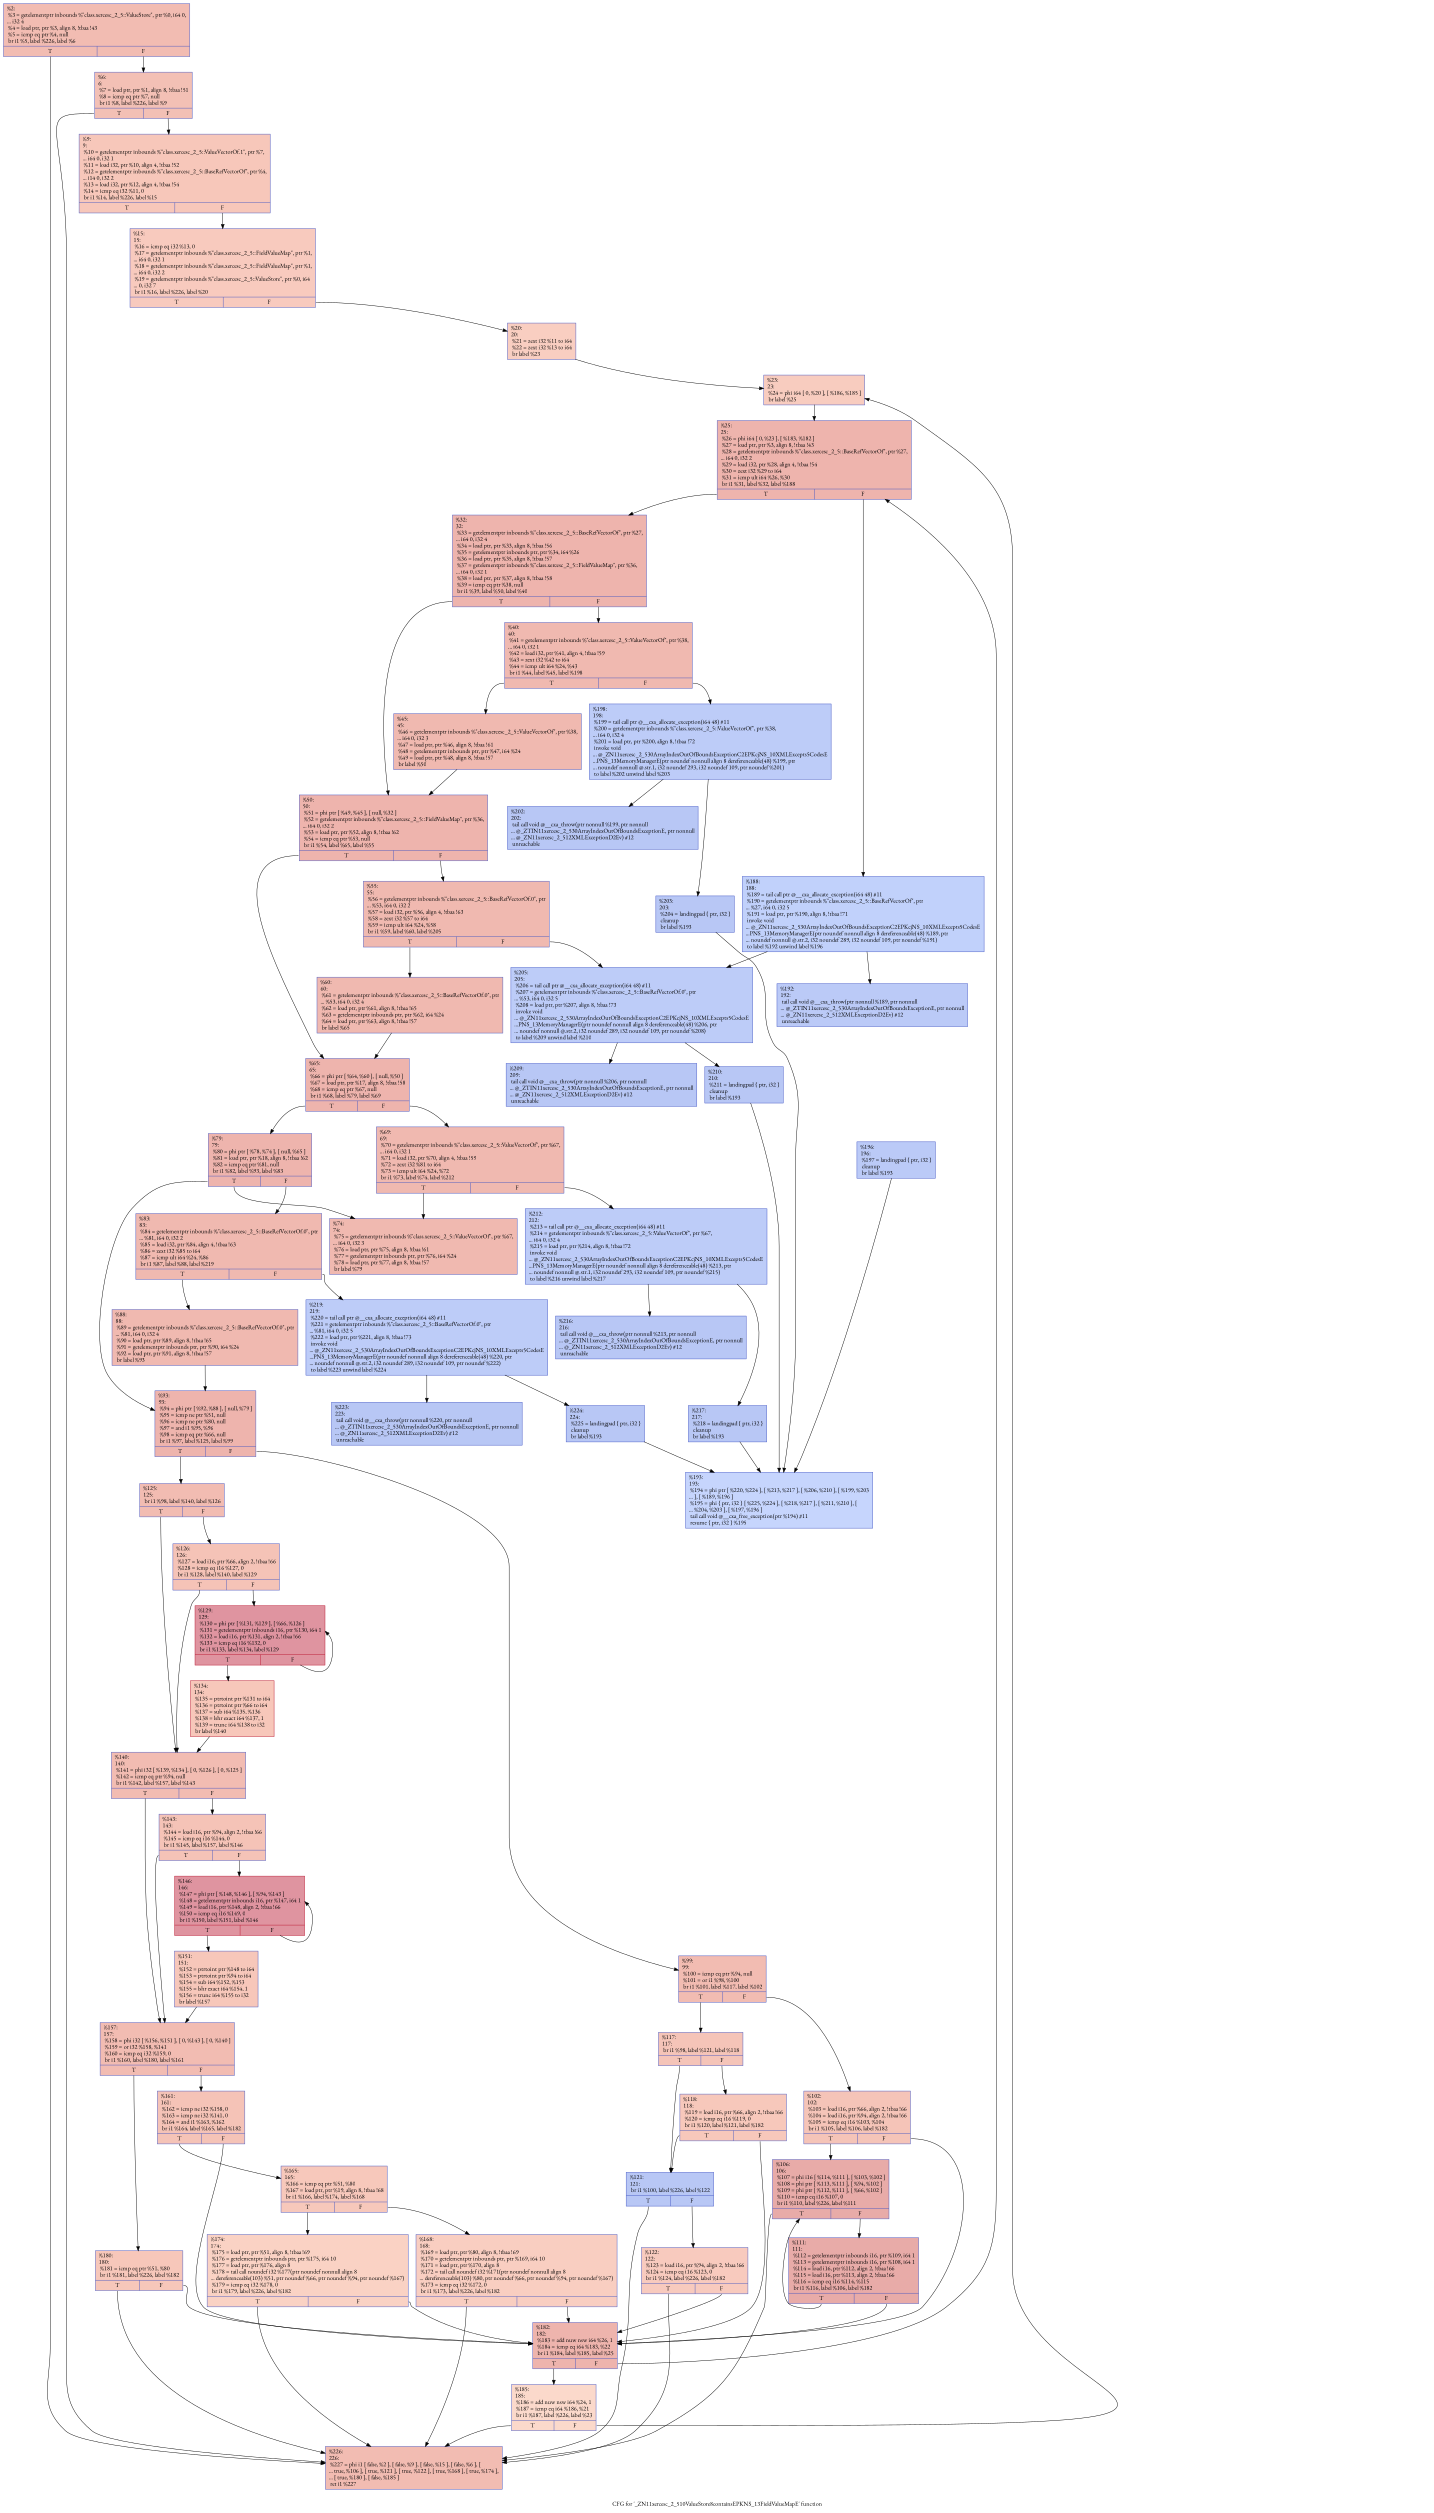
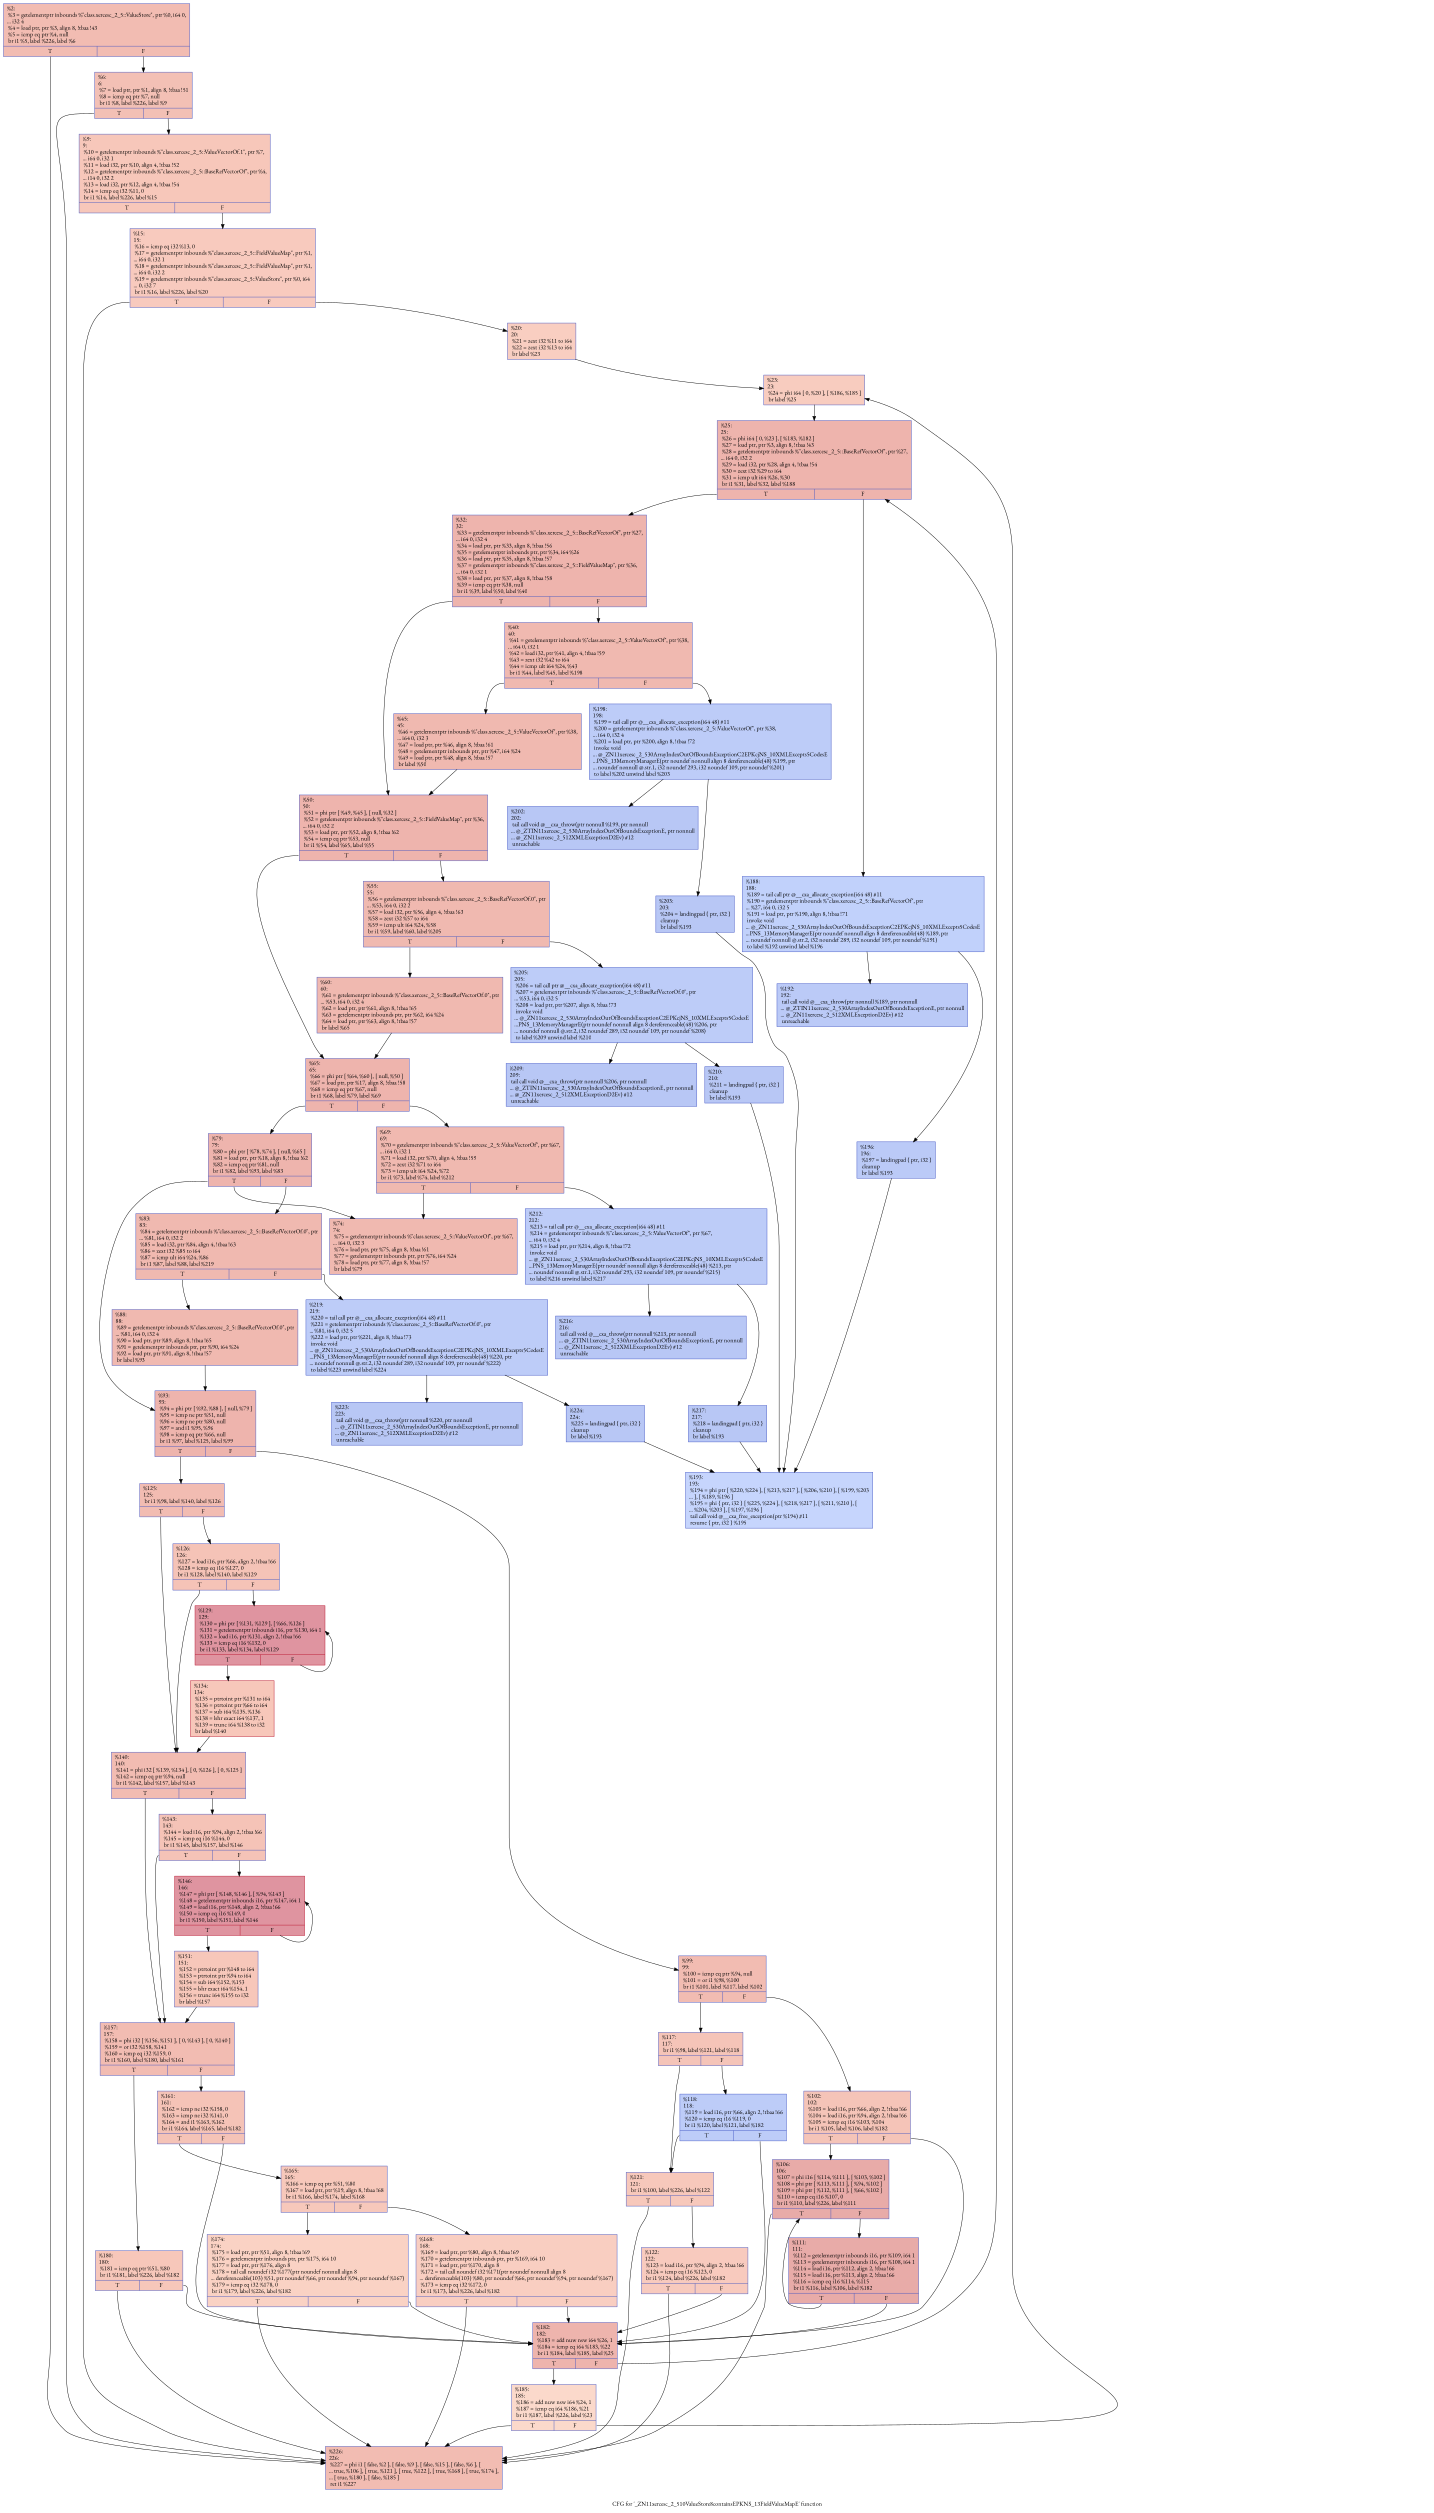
(752, 958) -> (974, 1050)
(411, 1164) -> (411, 1164)
none -> (83, 1455)
(733, 2117) -> (733, 2117)
(670, 2189) -> (670, 2189)
